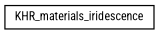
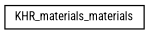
(79, 17) -> (75, 17)
